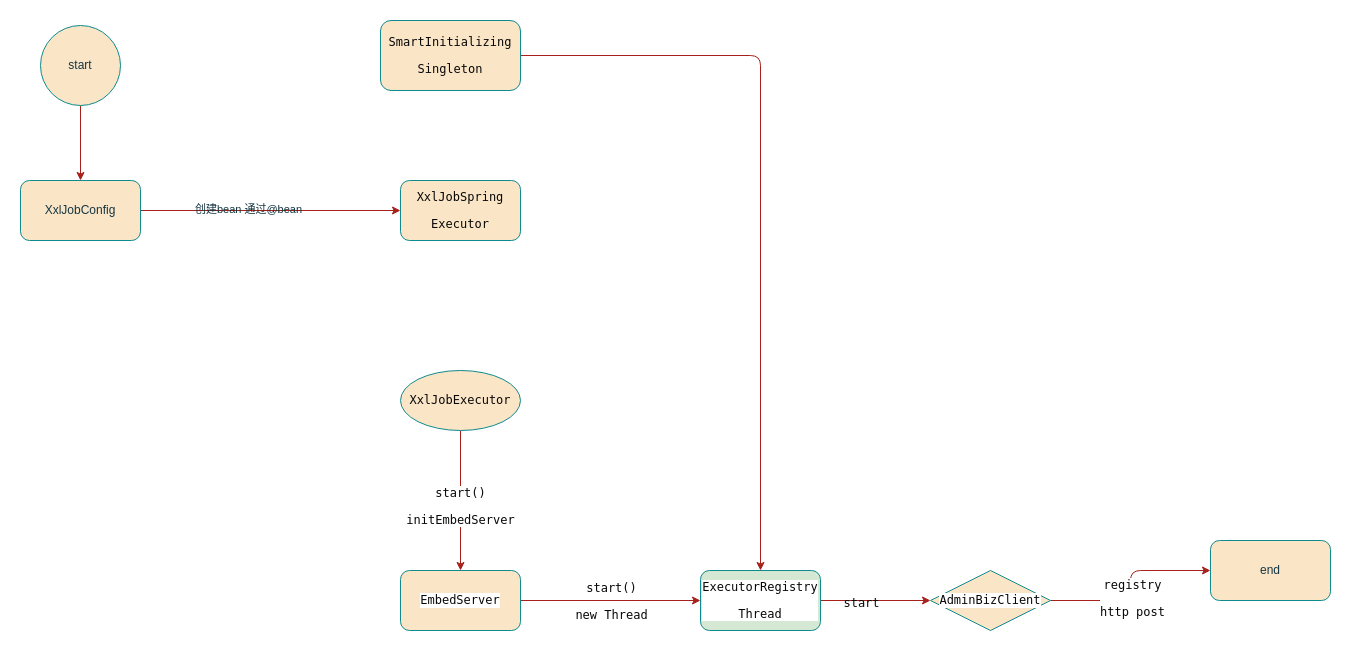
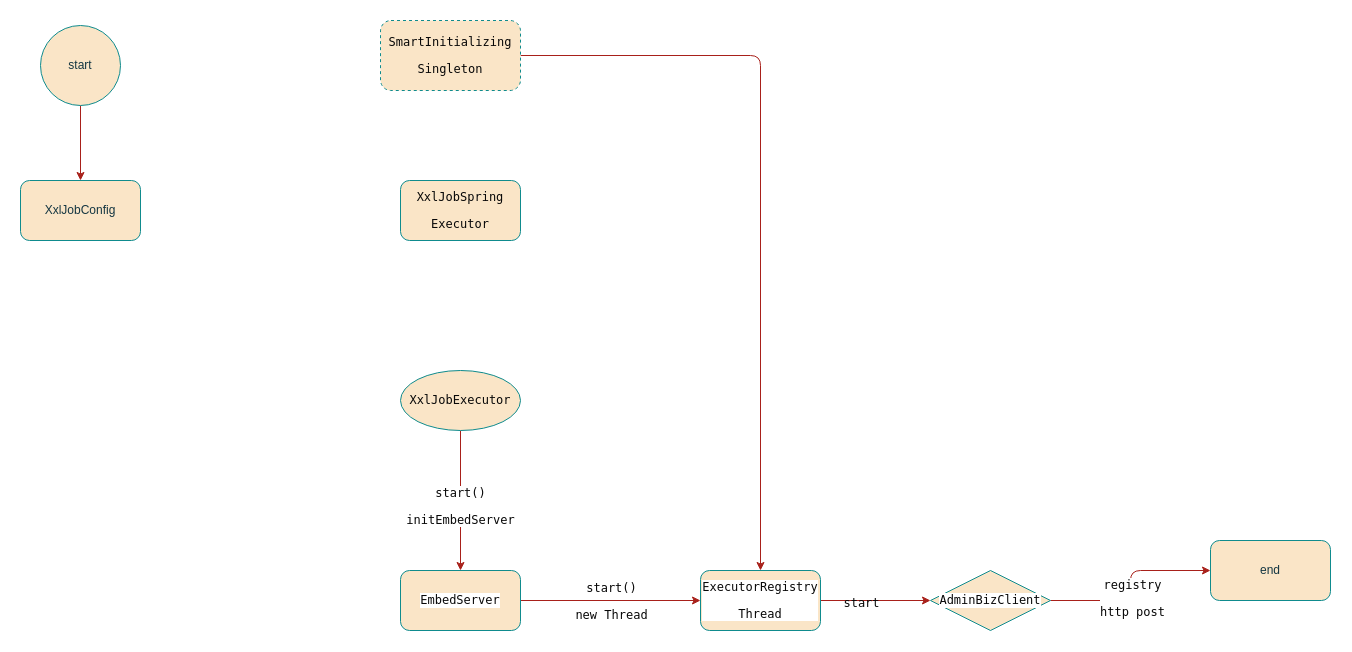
(451, 56) -> (451, 56)
(267, 211) -> none
(761, 601) -> (761, 601)
